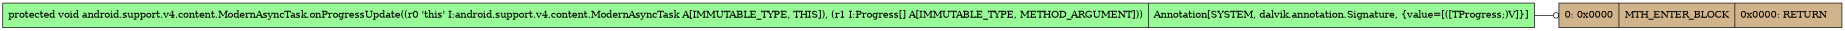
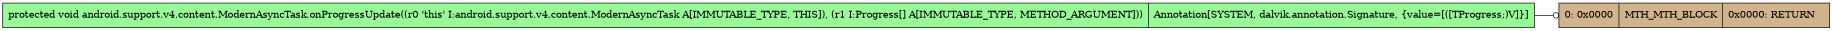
(1677, 15) -> (1671, 15)
